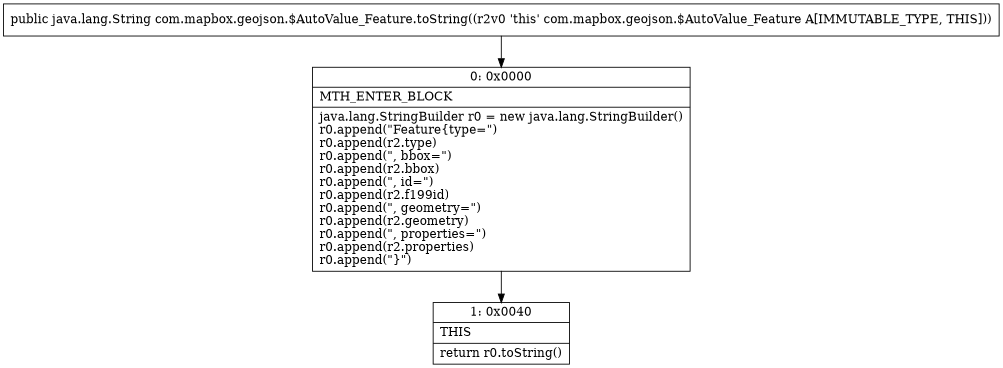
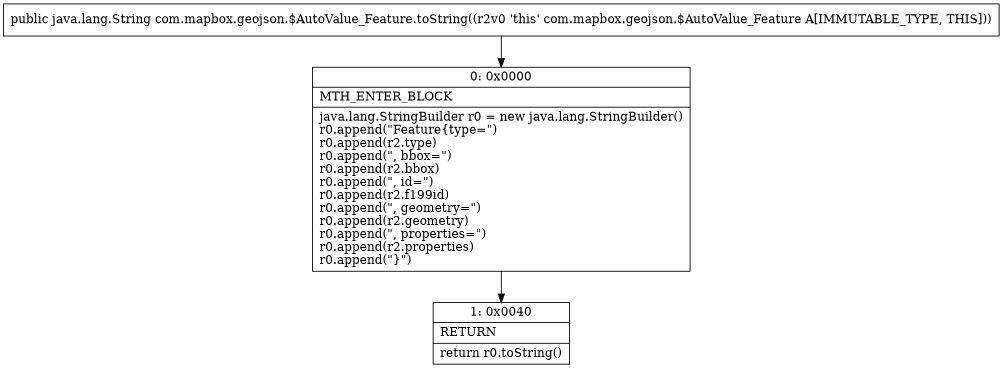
(456, 332) -> (468, 332)
